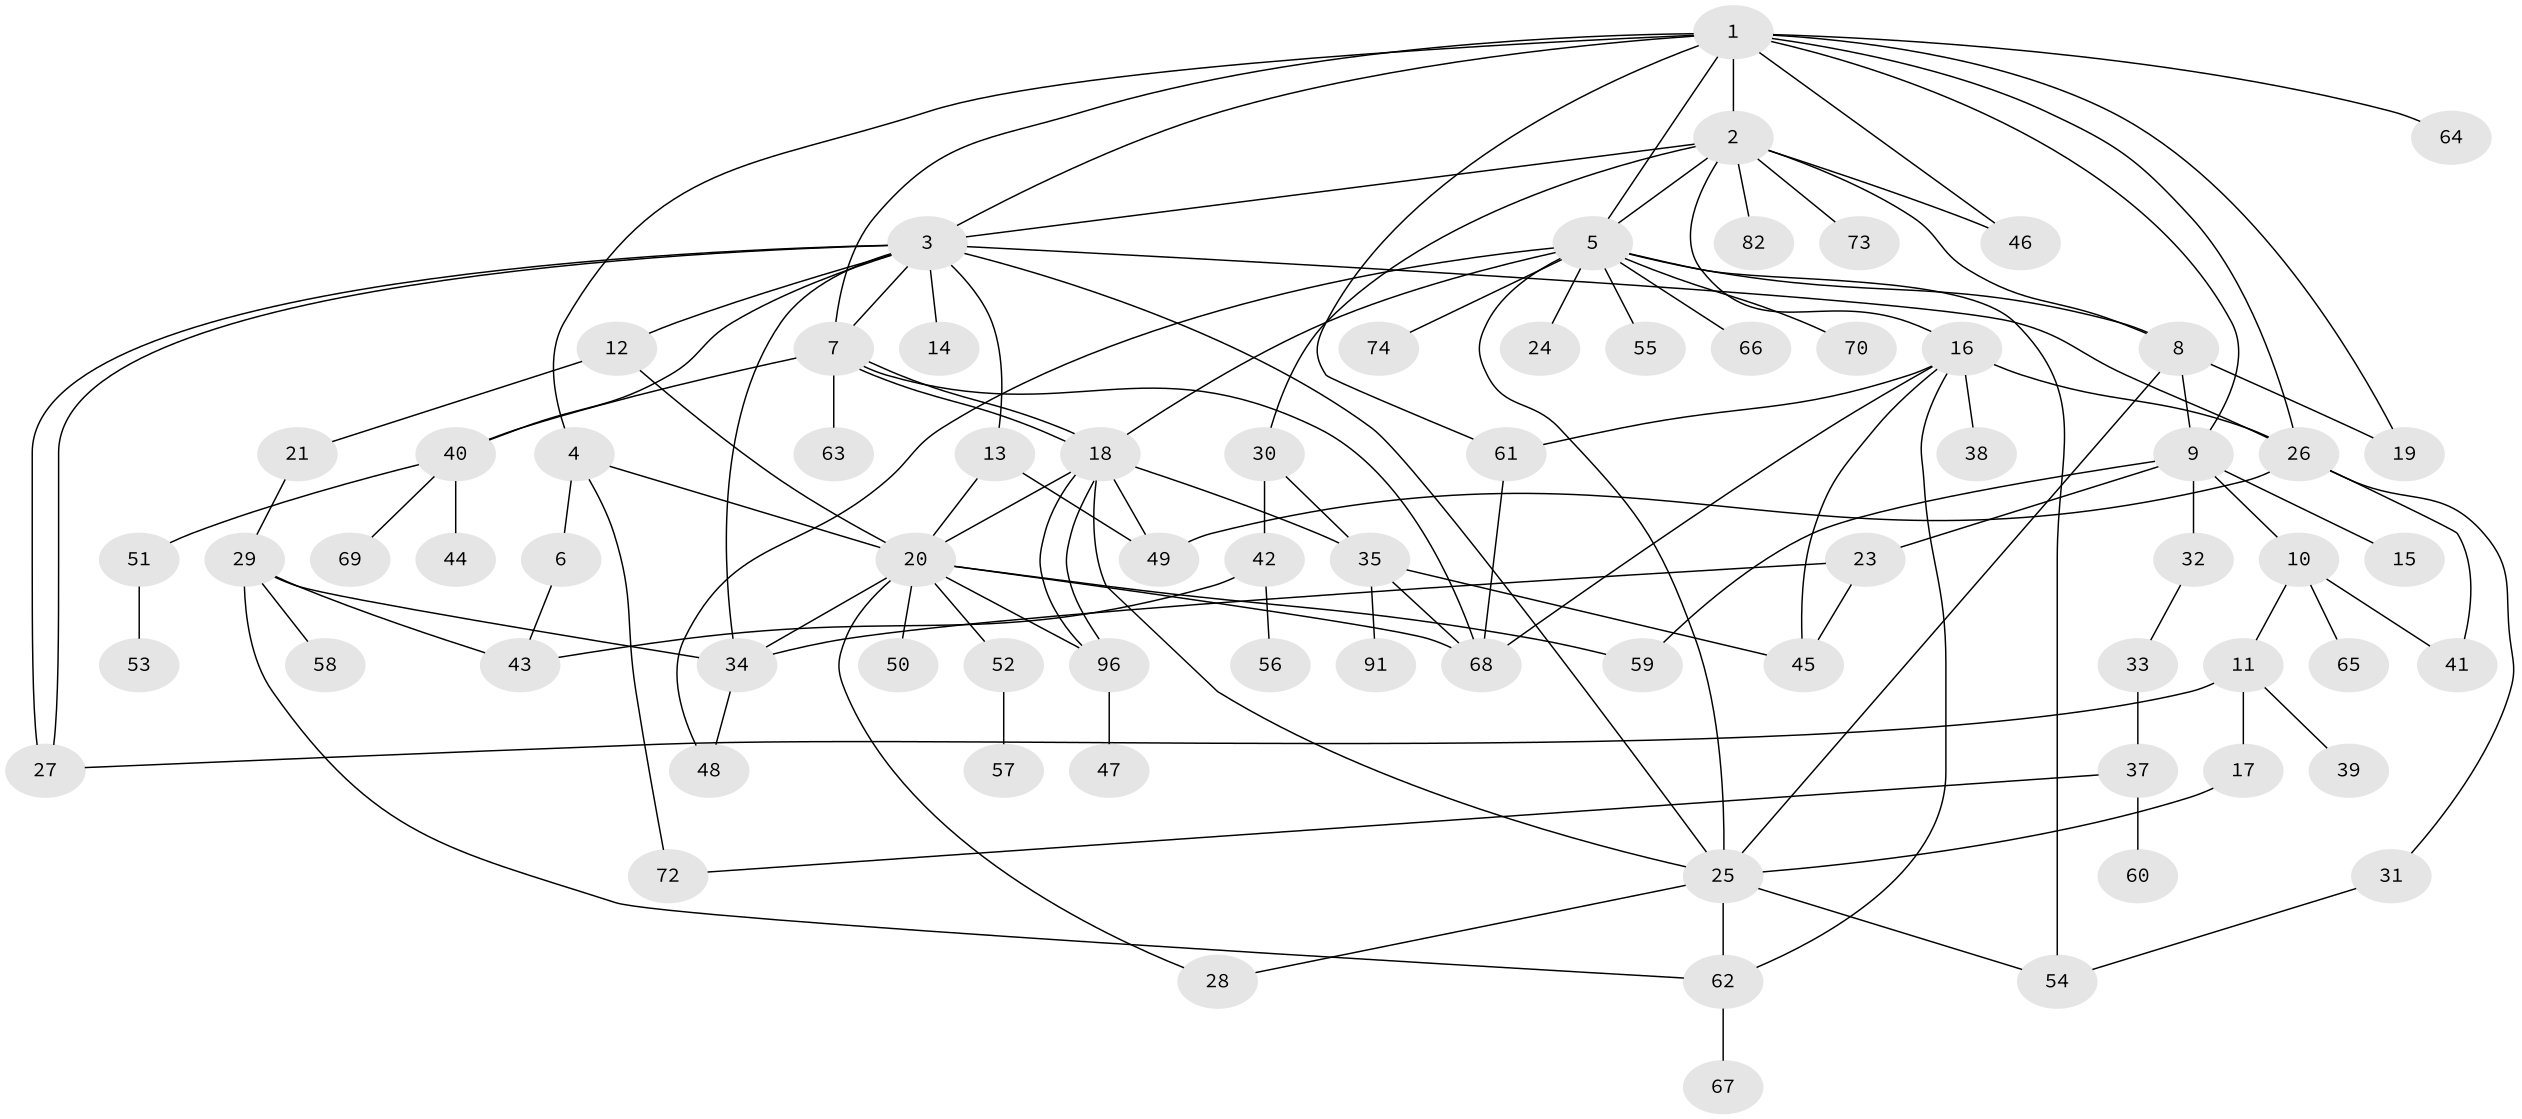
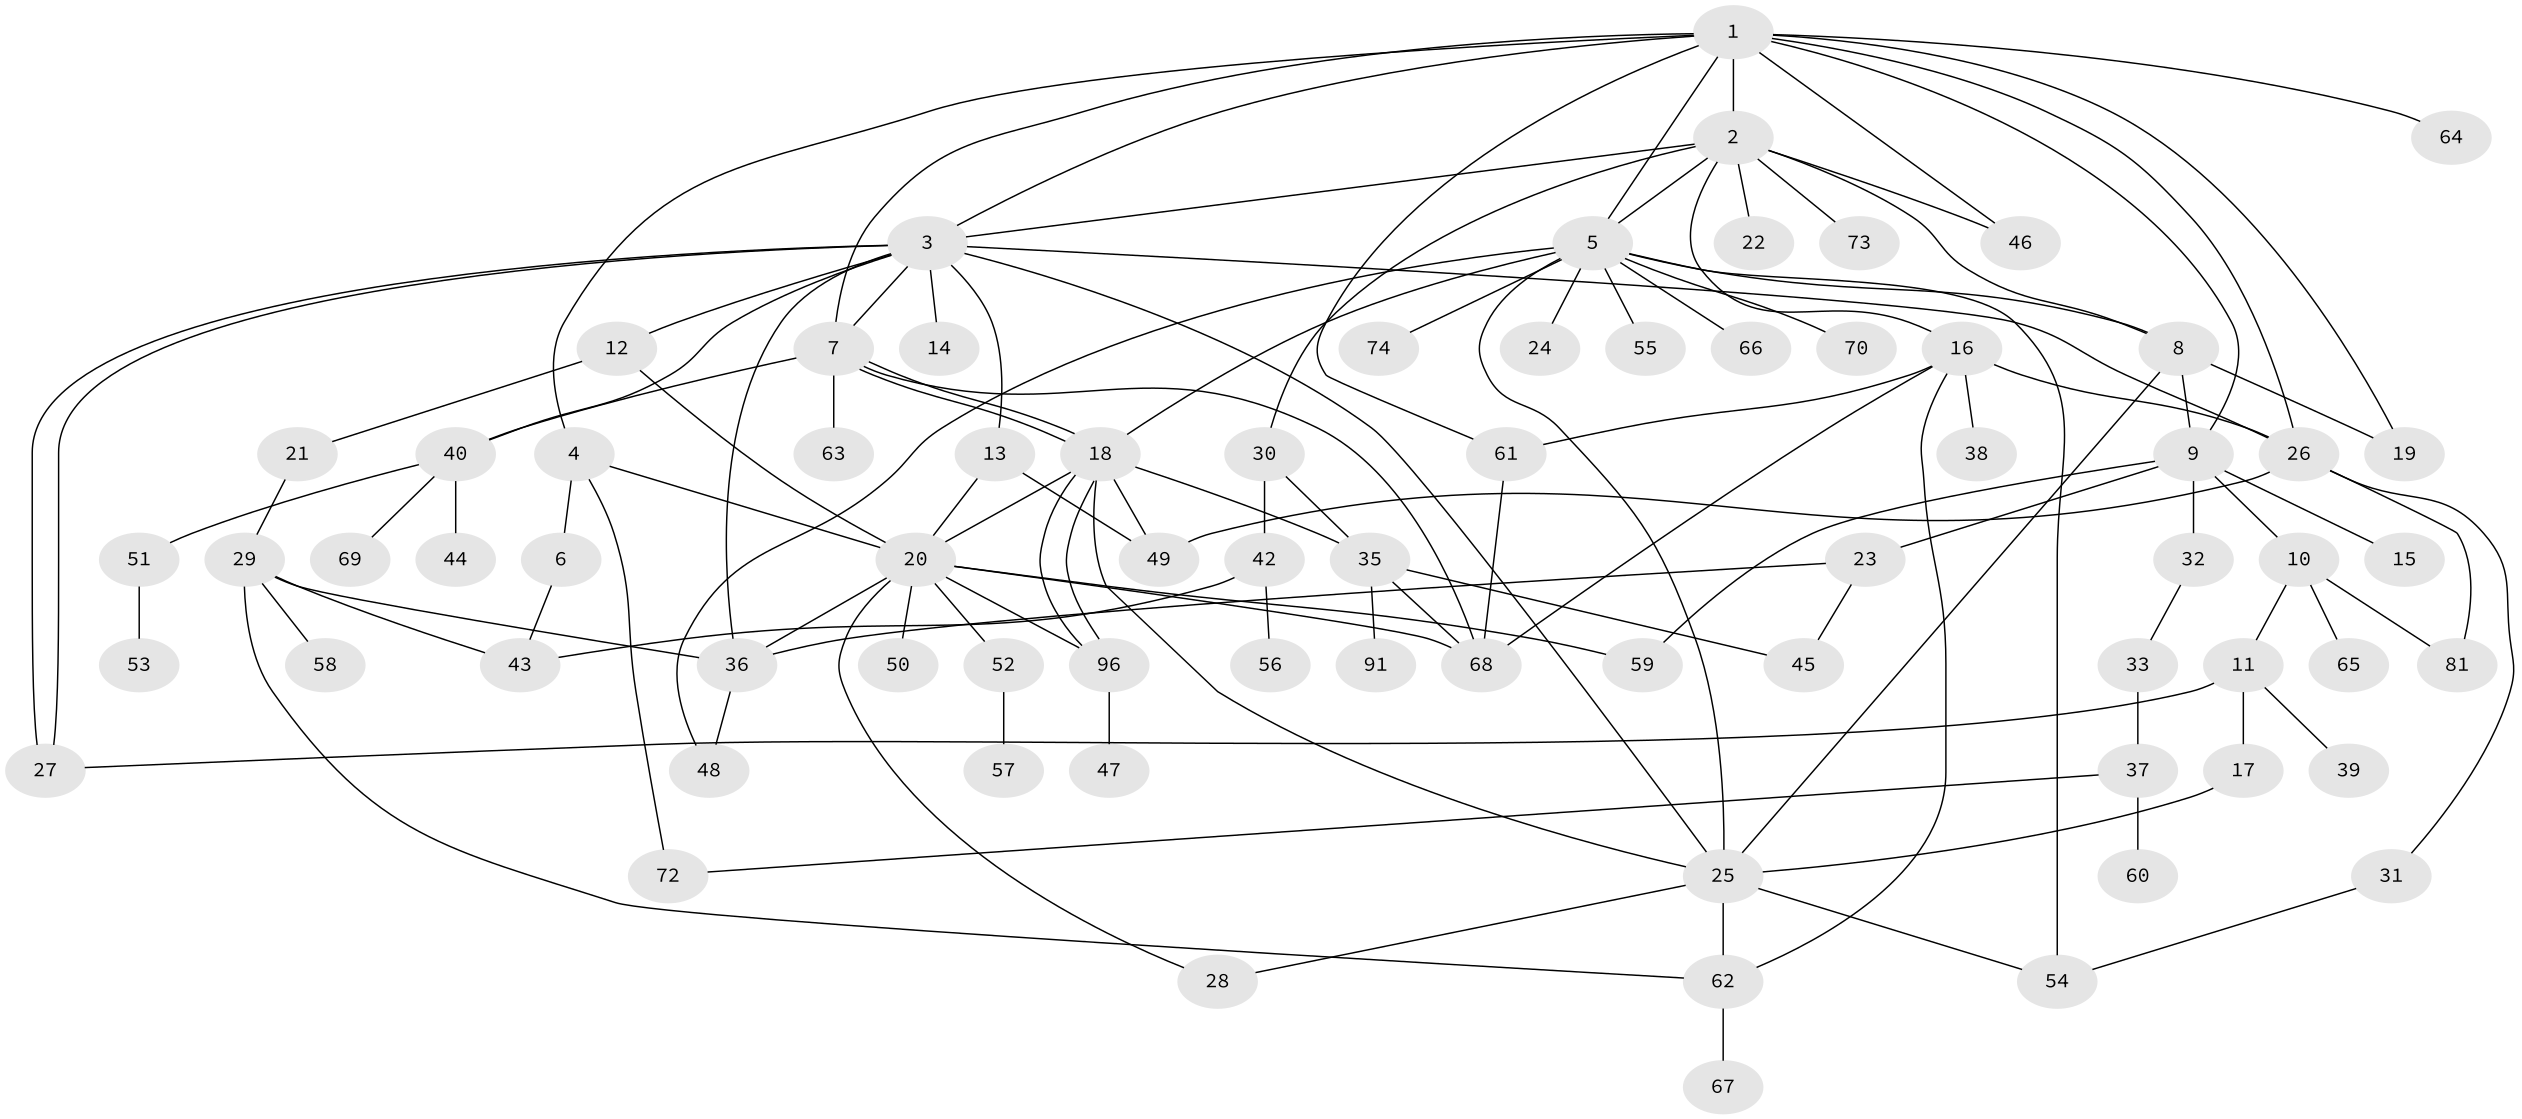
(1754, 243) -> (1754, 243)
(1832, 486) -> none
(737, 665) -> (737, 665)
(2457, 665) -> (2457, 665)
